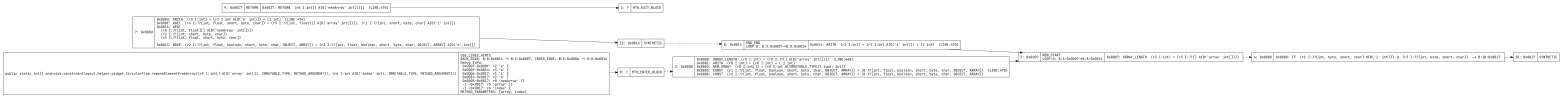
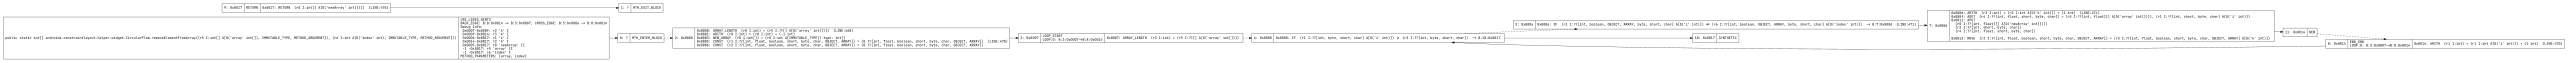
none -> (1716, 25)
(653, 43) -> (2312, 32)
(985, 51) -> (1890, 49)
(1052, 55) -> (1053, 36)
